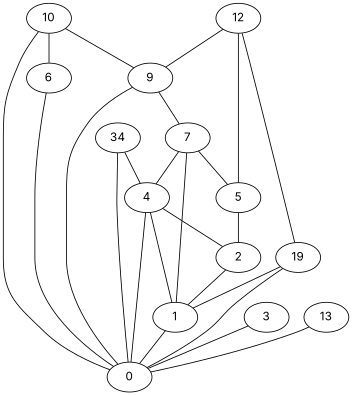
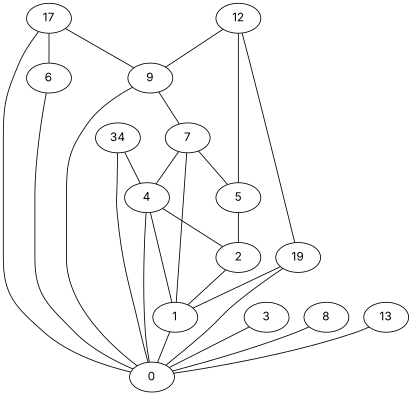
(49, 18) -> (49, 18)
none -> (326, 317)
